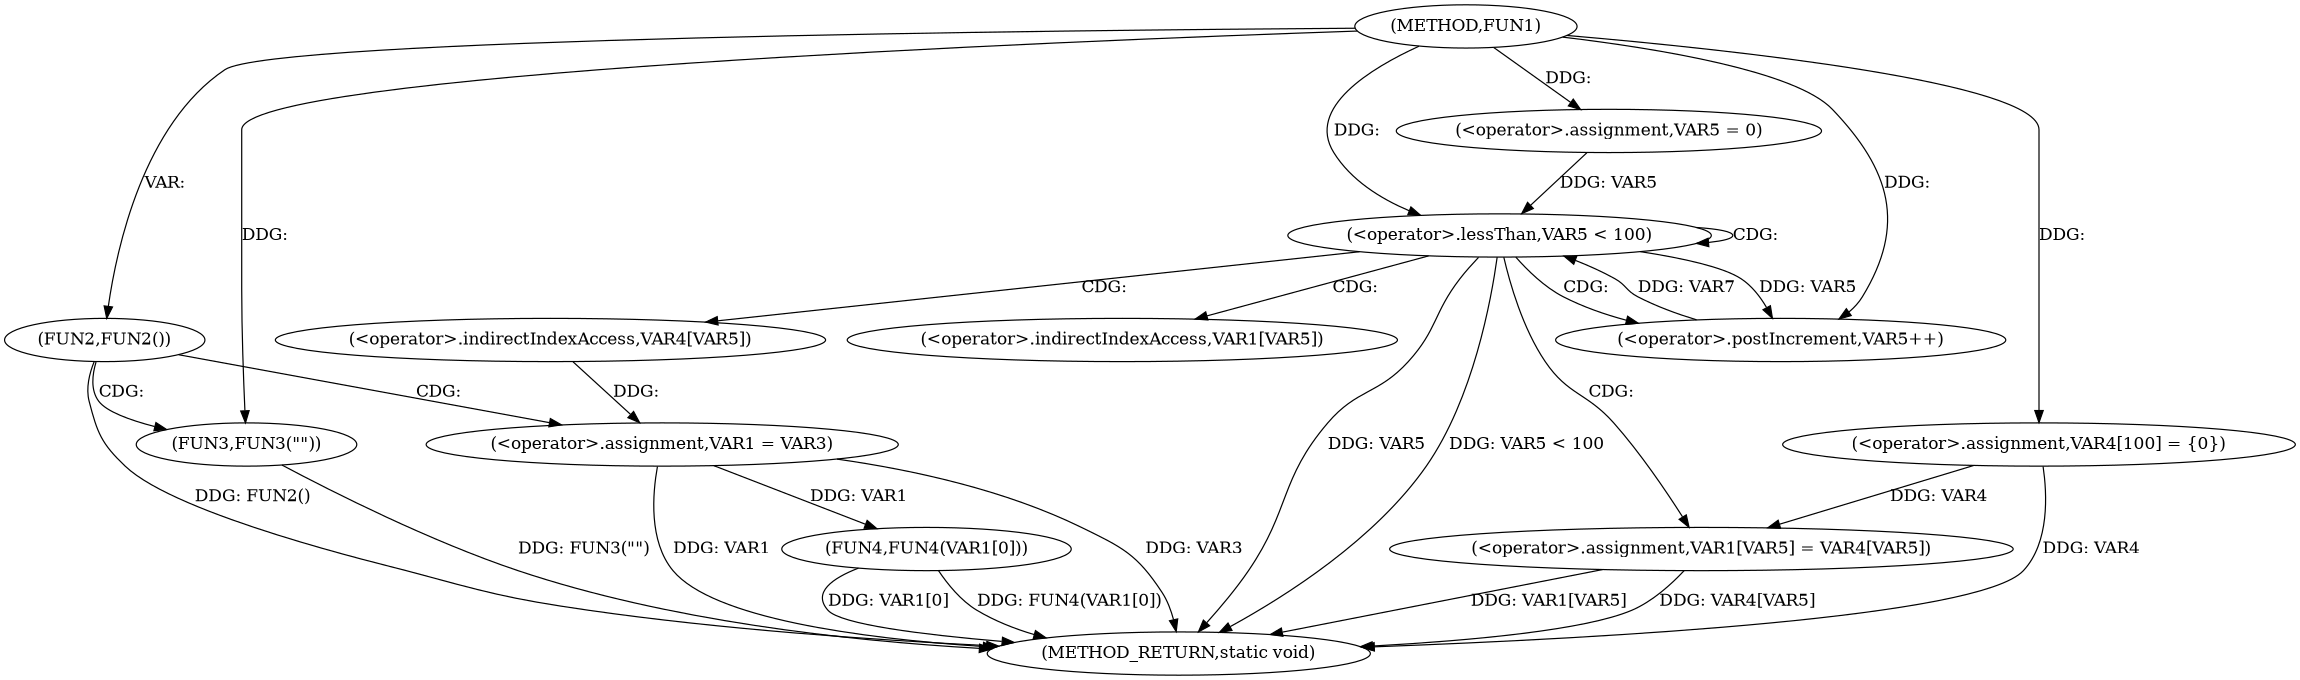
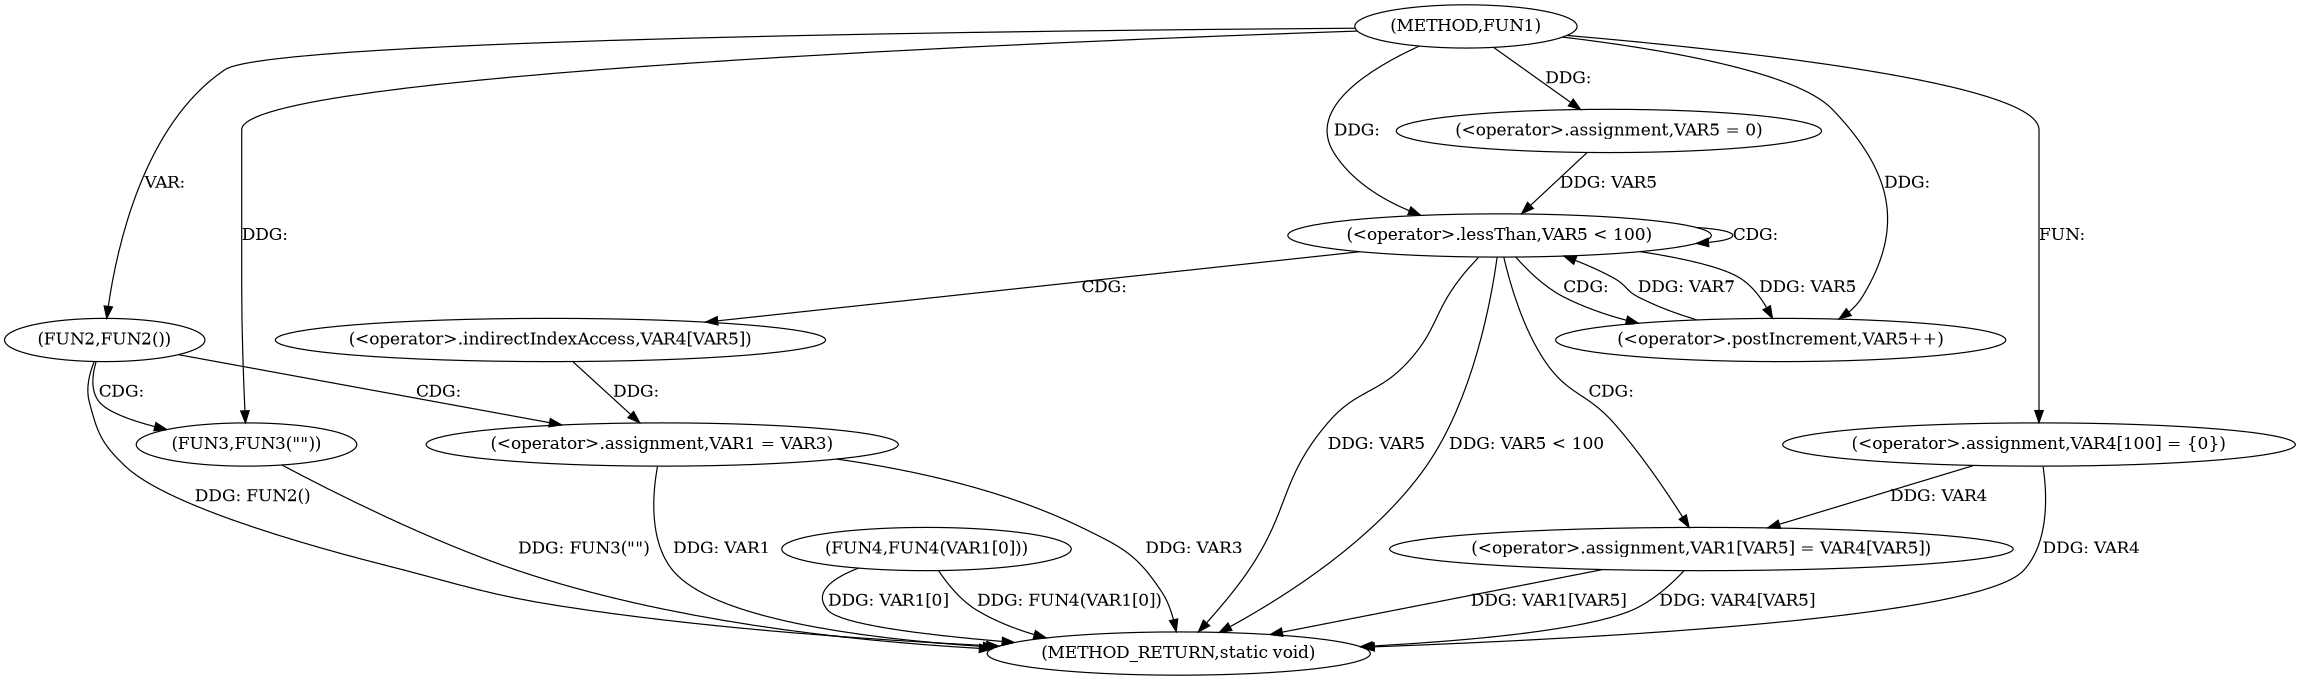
(2065, 235) -> (2065, 235)
(1122, 340) -> none
(790, 495) -> none
